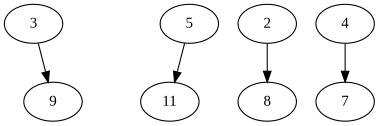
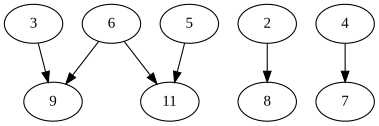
none -> (111, 24)
